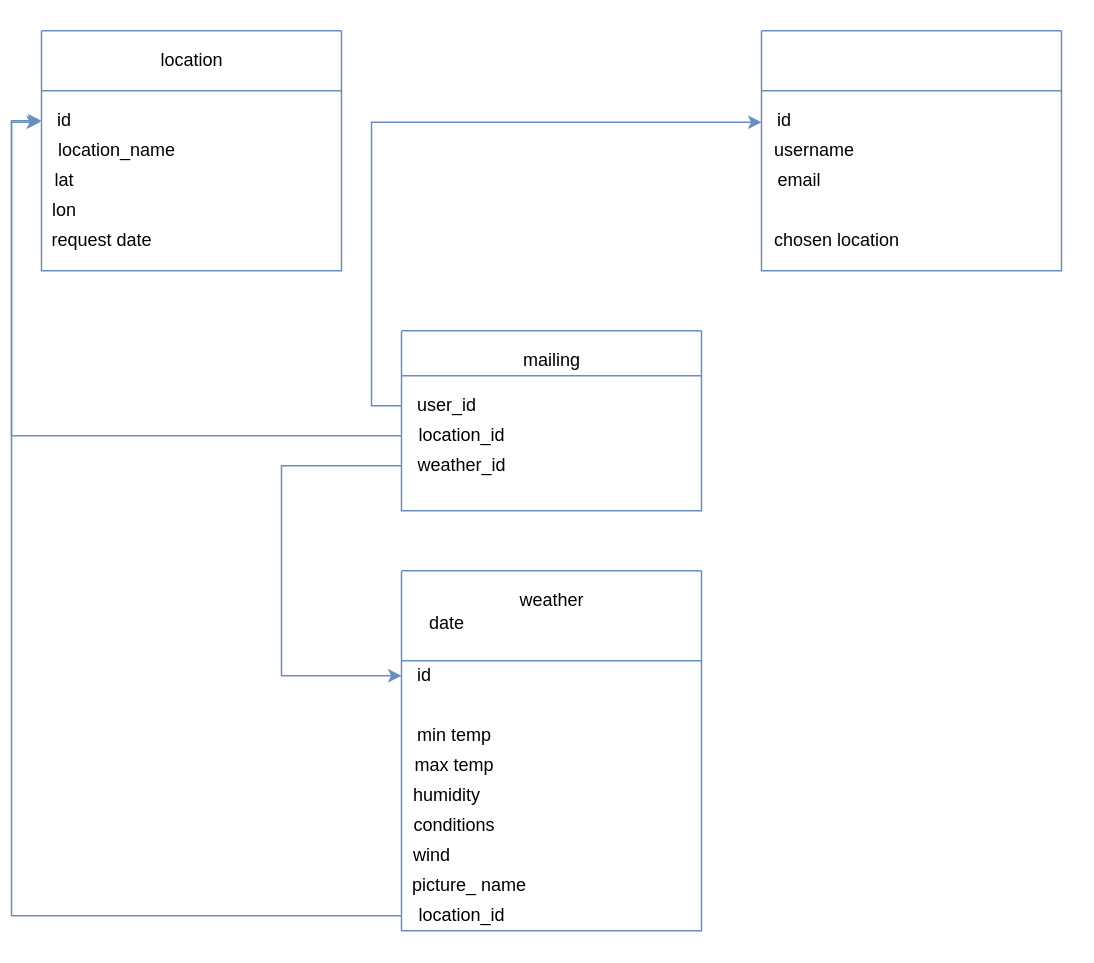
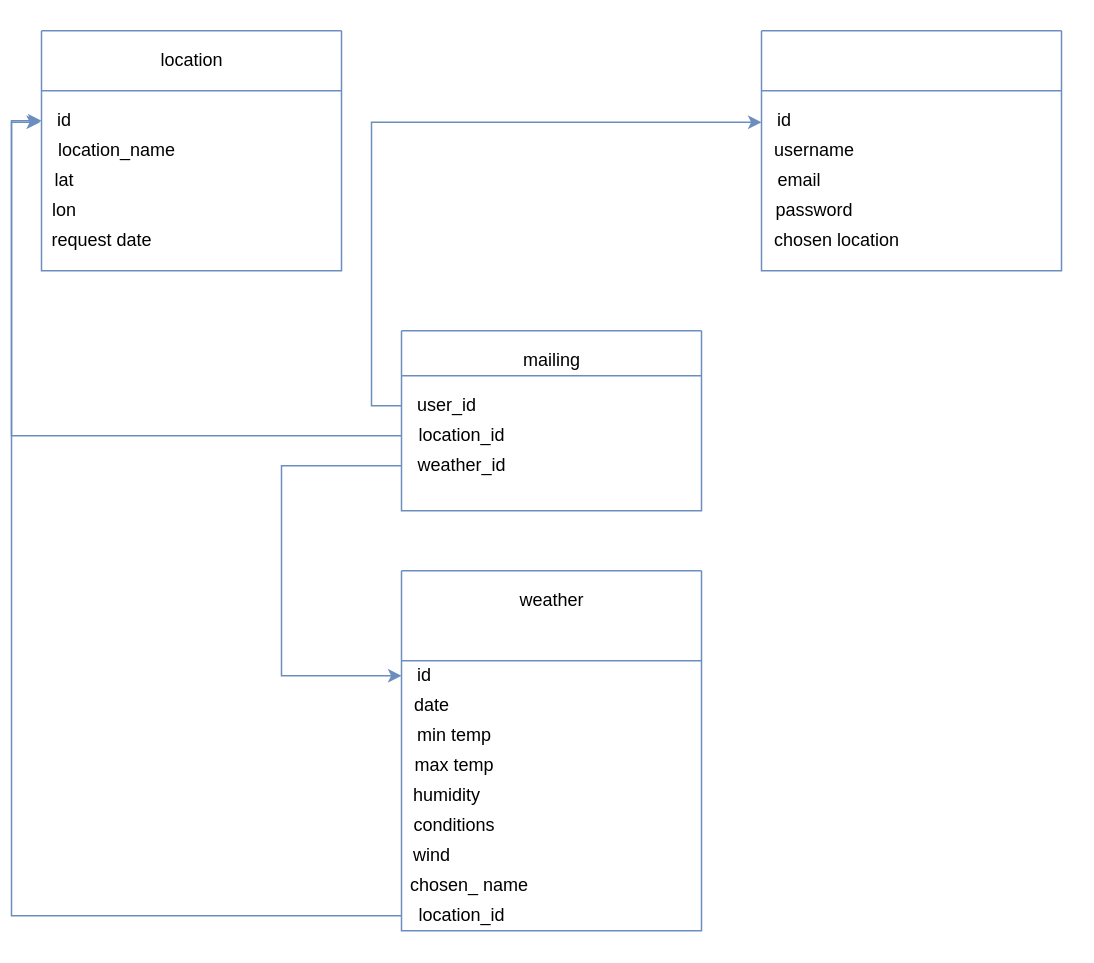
none -> (814, 211)
(446, 623) -> (431, 706)
(470, 886) -> (470, 886)
